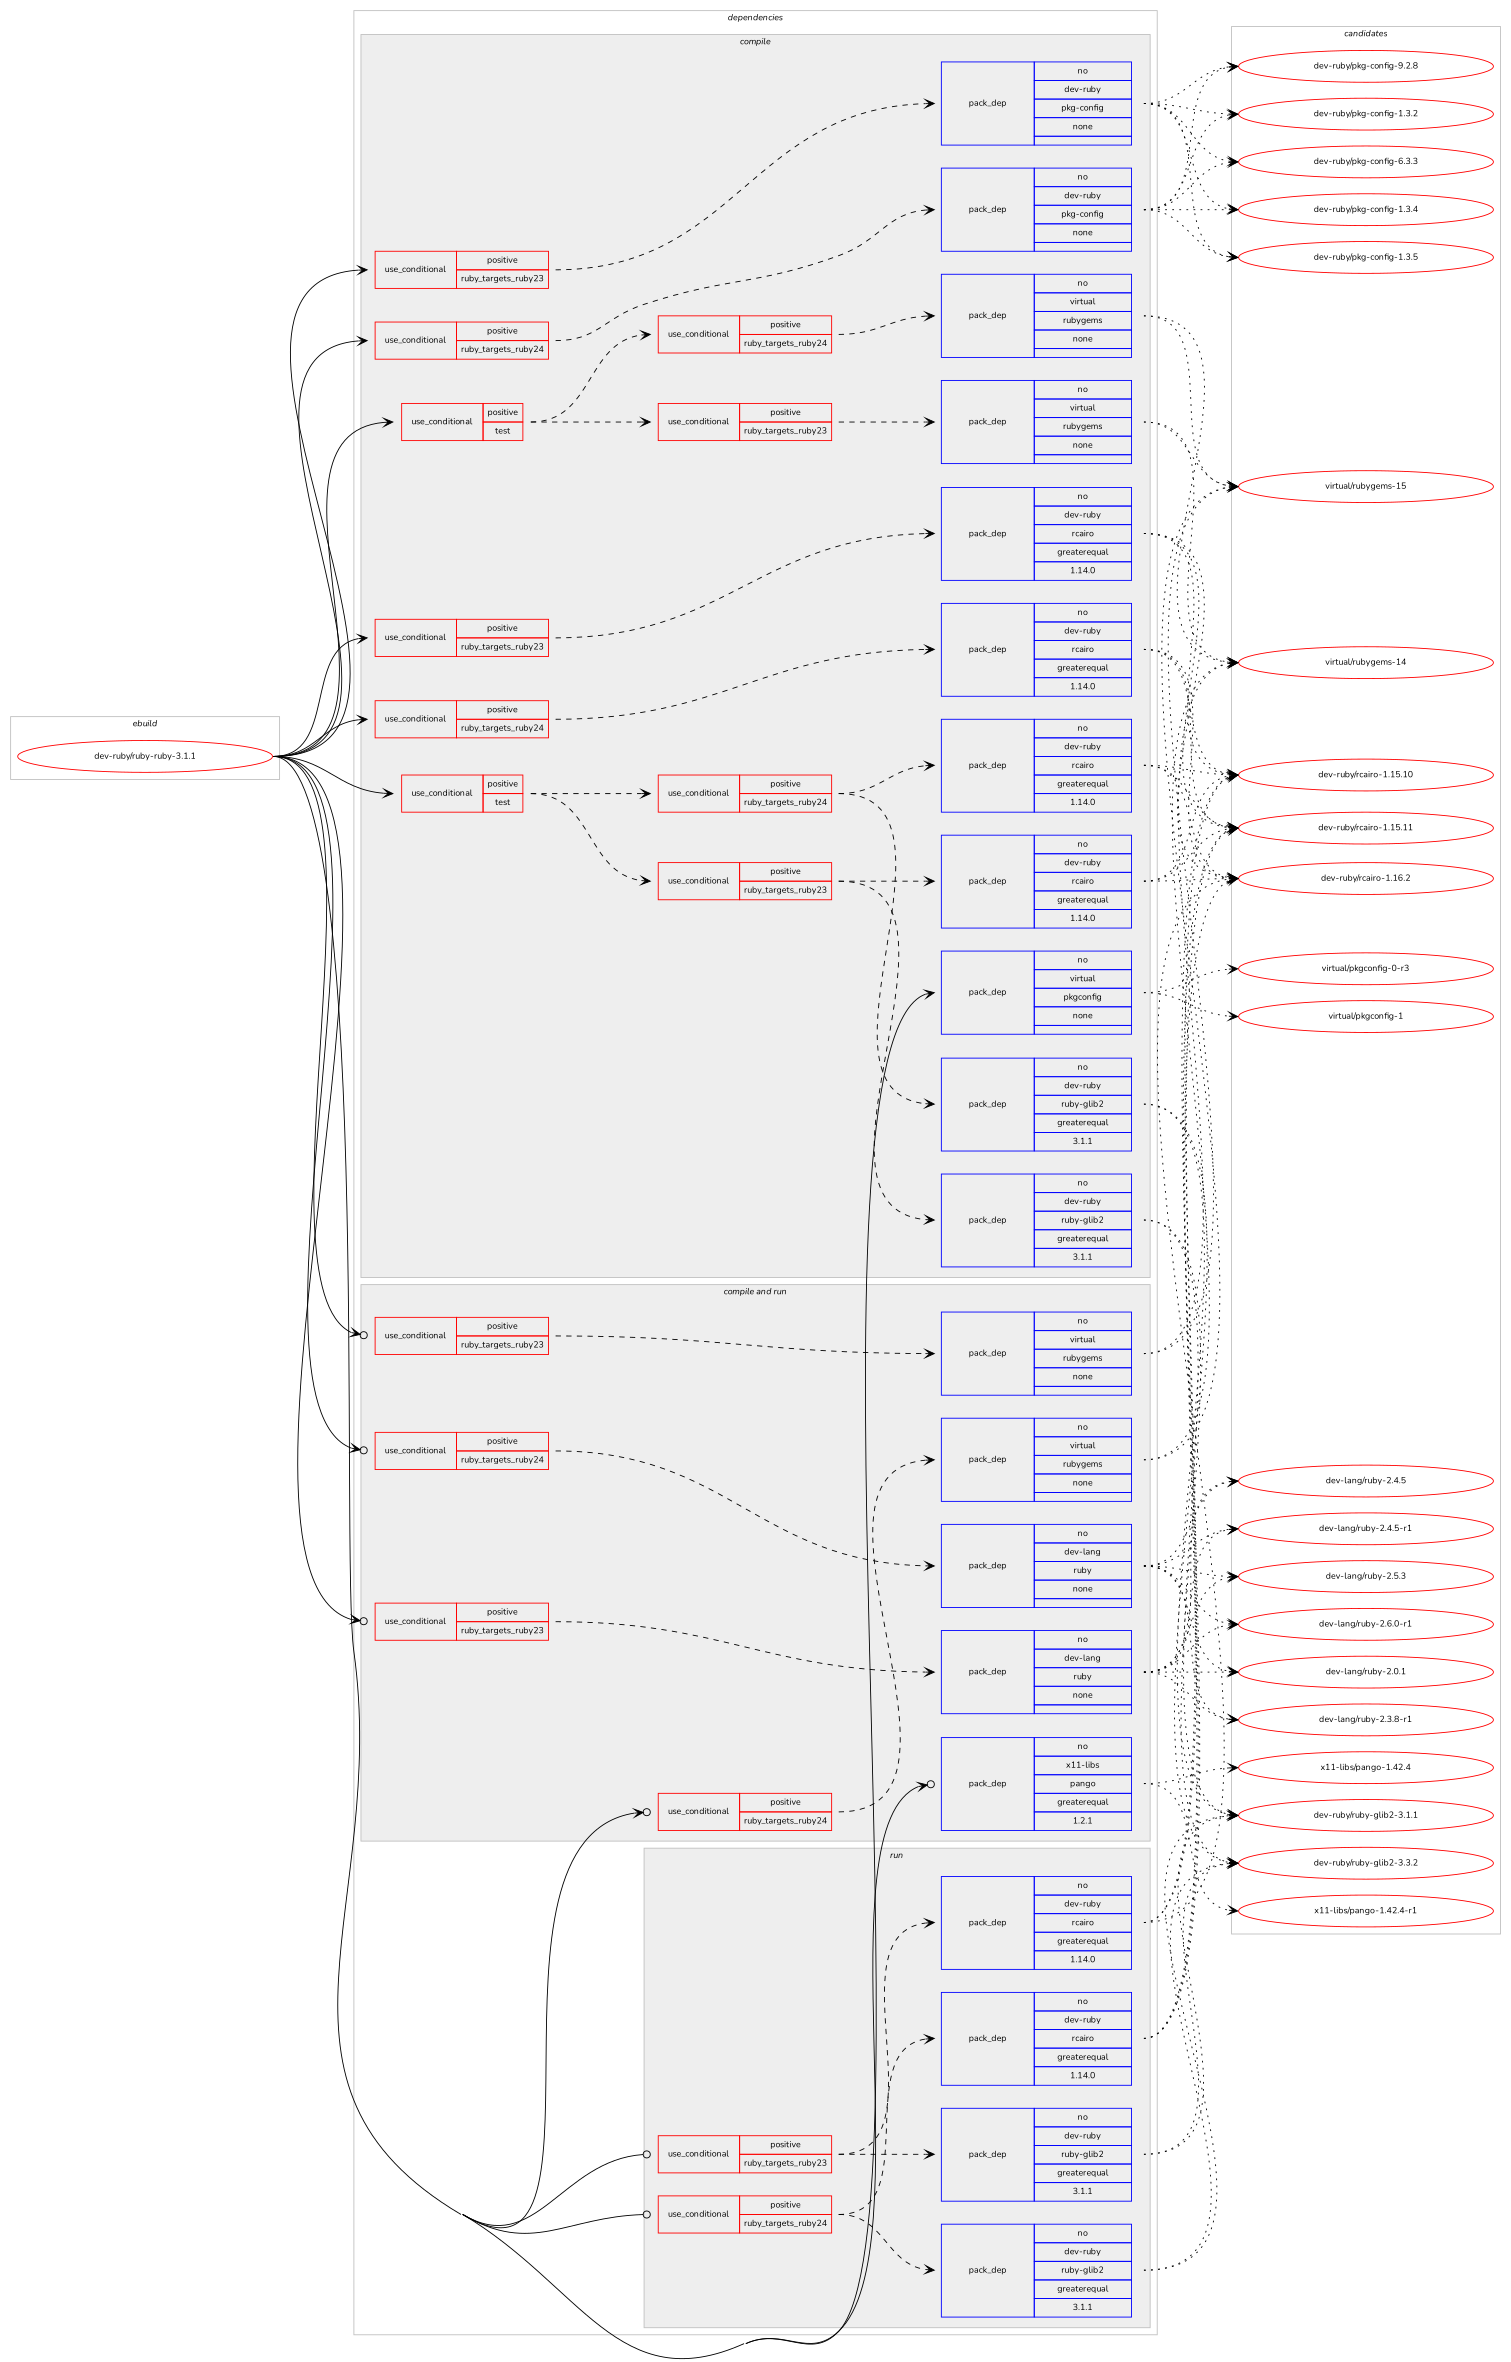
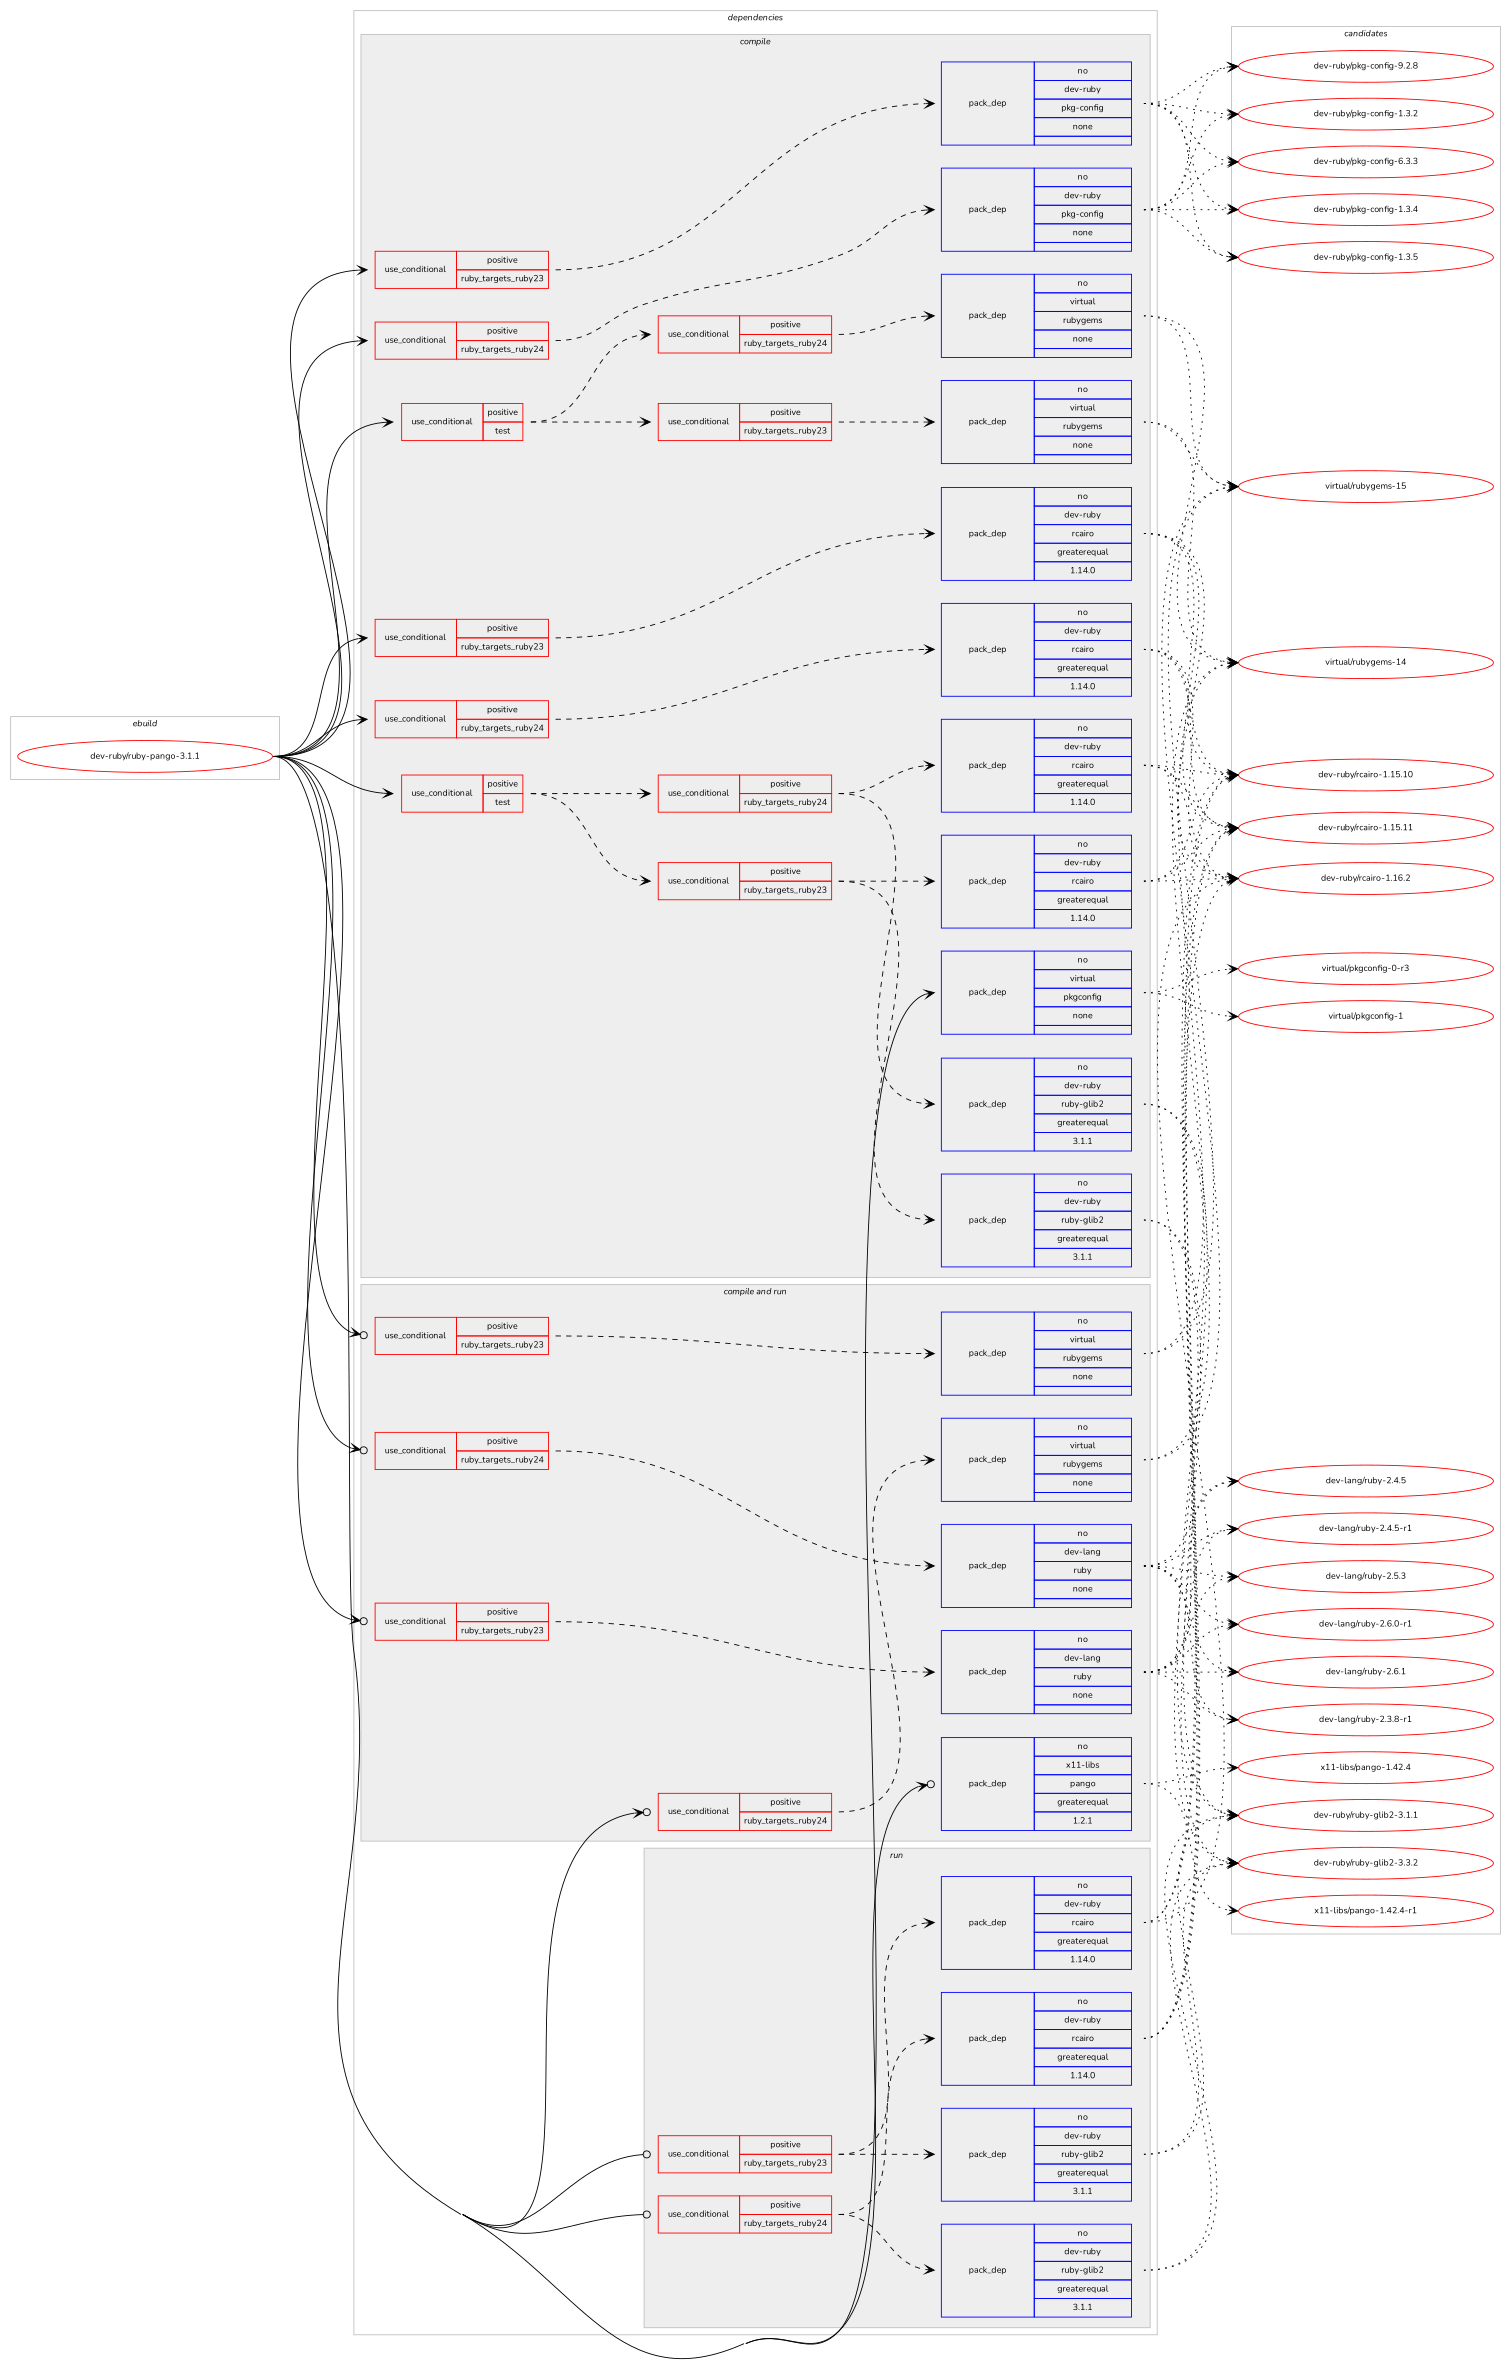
(145, 756) -> (145, 756)
(1366, 1672) -> (1366, 1672)
